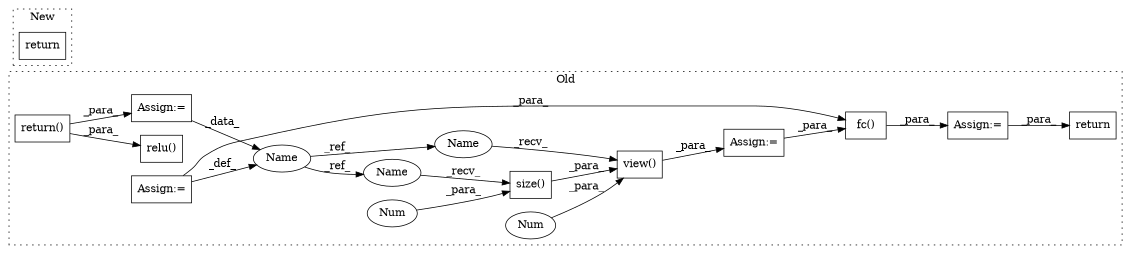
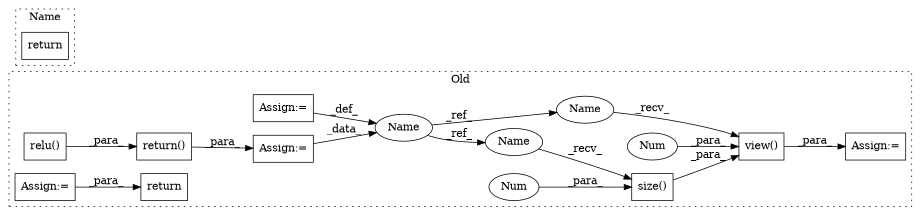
(42, 18) -> (45, 18)
(866, 125) -> none
(101, 139) -> (98, 147)
